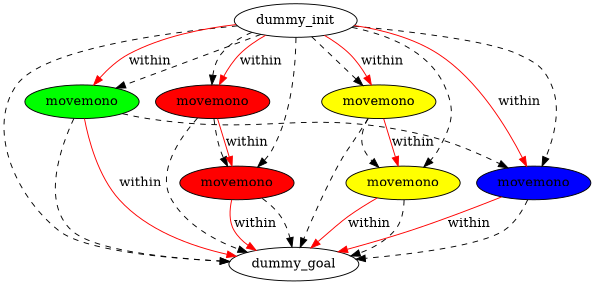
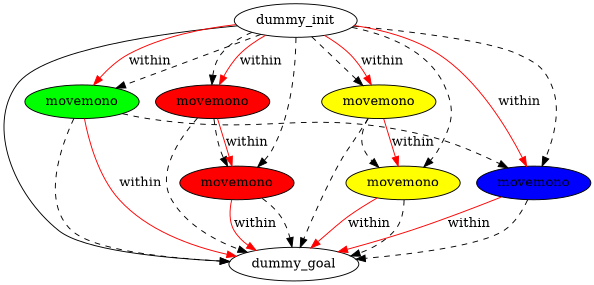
(5, 132) -> (5, 132)
